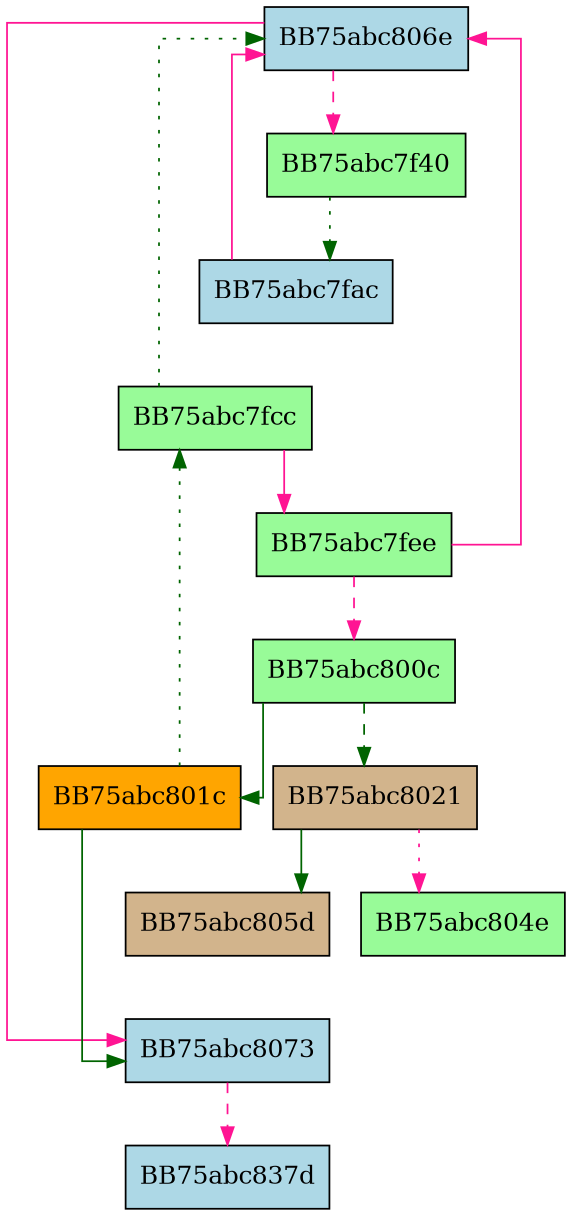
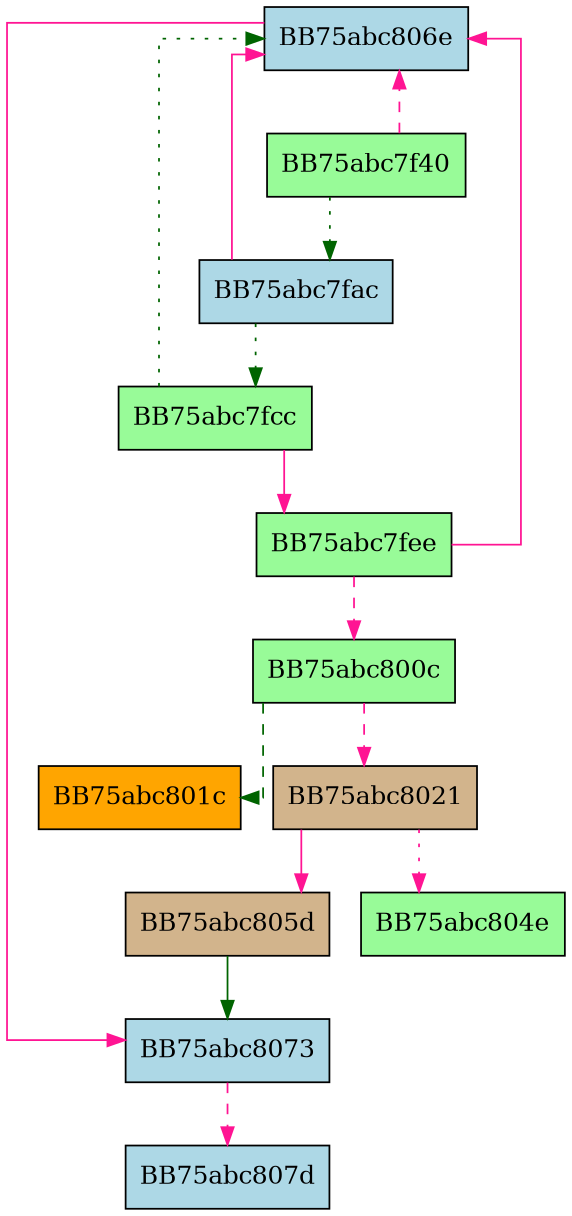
(333, 93) -> (399, 111)
(180, 617) -> (256, 346)
(364, 725) -> (364, 725)
(263, 753) -> (263, 753)
(301, 852) -> (301, 852)
(82, 958) -> (228, 978)
(228, 1177) -> (228, 1177)
